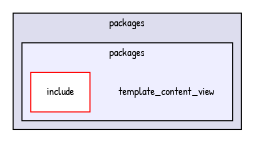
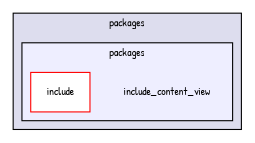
(167, 92) -> (167, 92)
